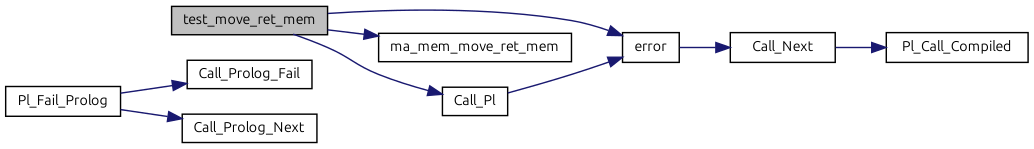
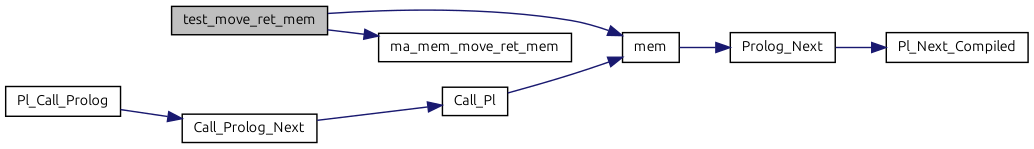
(651, 48) -> (651, 48)
(783, 48) -> (783, 48)
(957, 48) -> (957, 48)
(360, 65) -> (372, 114)
(250, 74) -> none
(63, 101) -> (63, 101)
